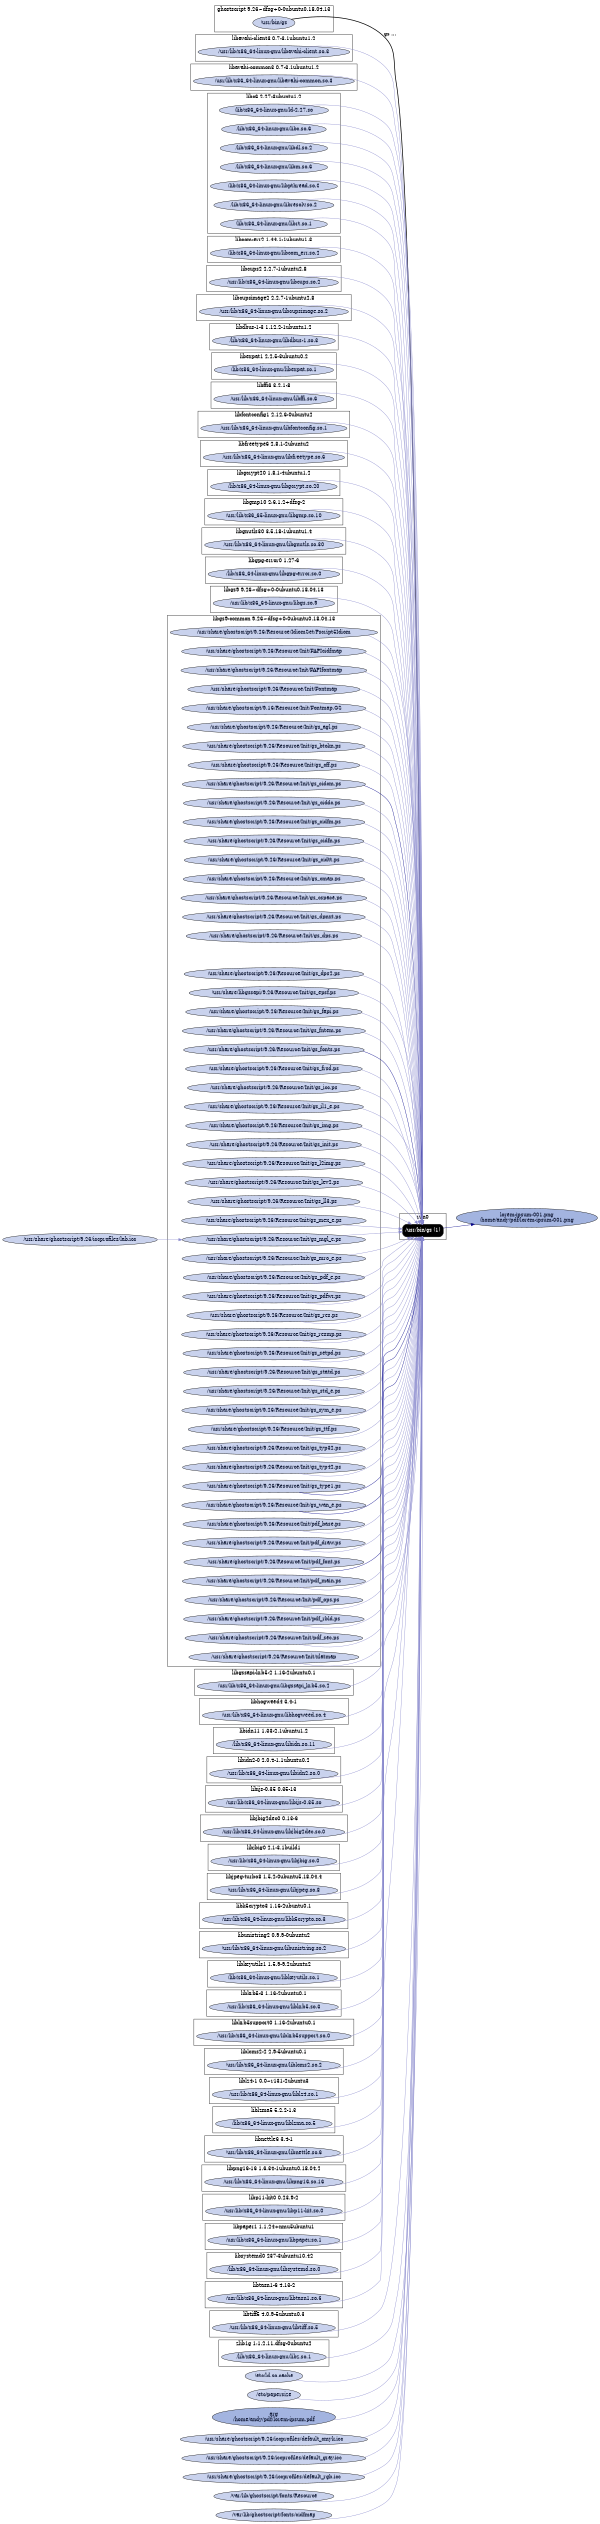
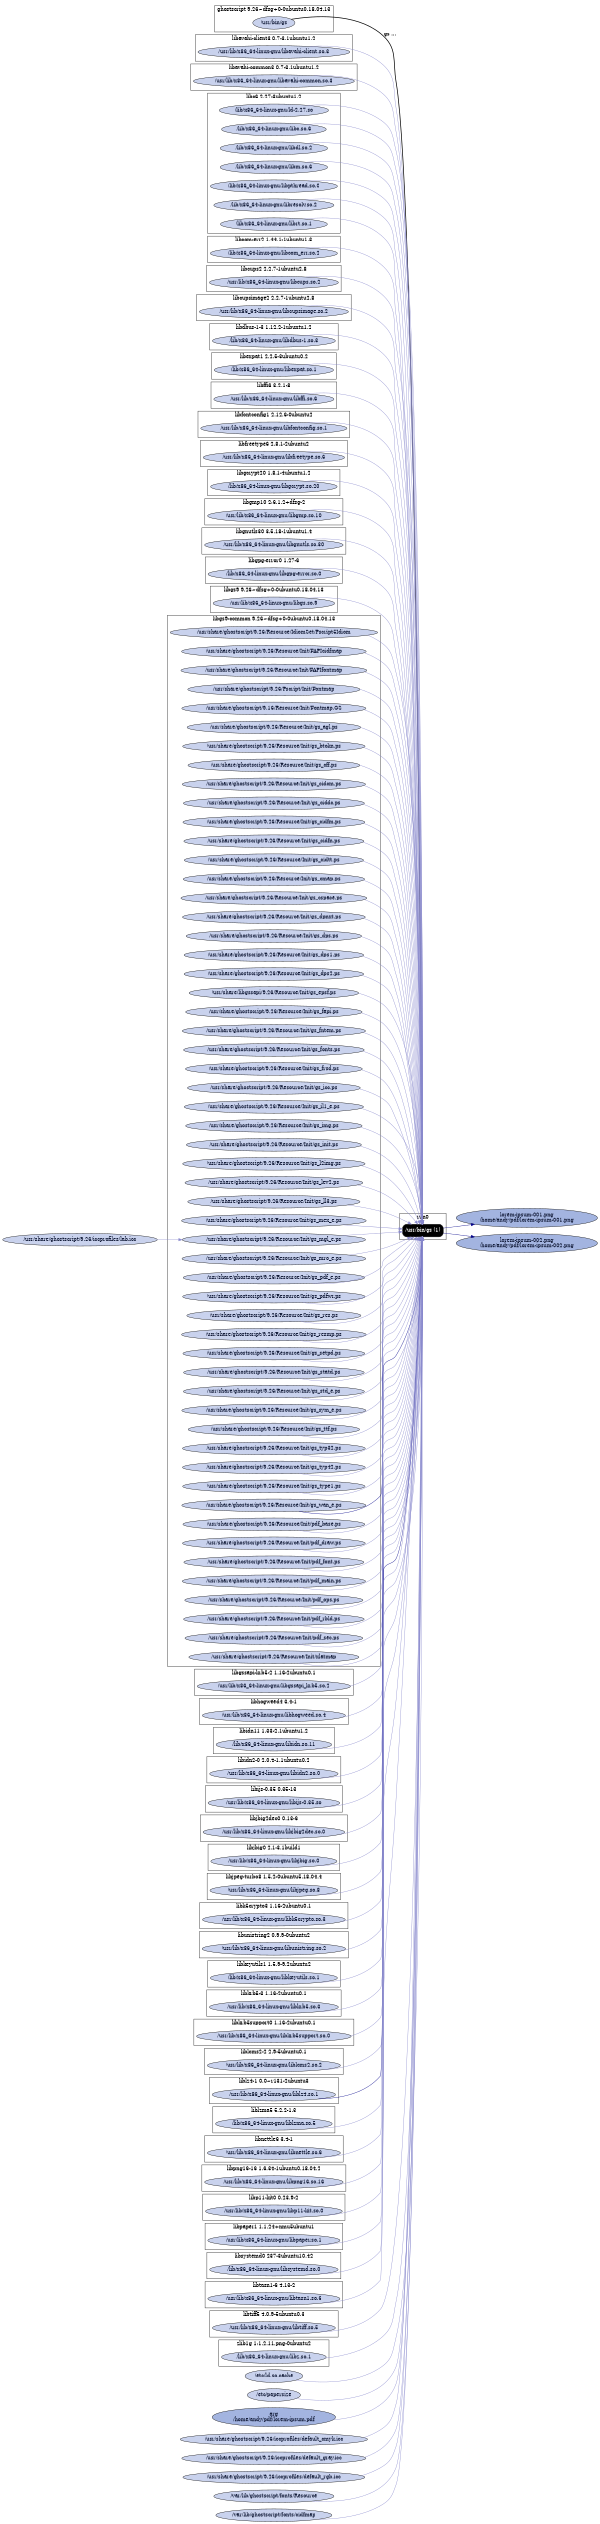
(274, 516) -> (274, 516)
(274, 689) -> (274, 689)
(407, 894) -> (407, 894)
none -> (274, 955)
(409, 1127) -> (409, 1127)
none -> (527, 1243)
(392, 1351) -> (392, 1351)
(389, 1387) -> (389, 1387)
(396, 1558) -> (396, 1558)
(274, 2344) -> (274, 2344)
